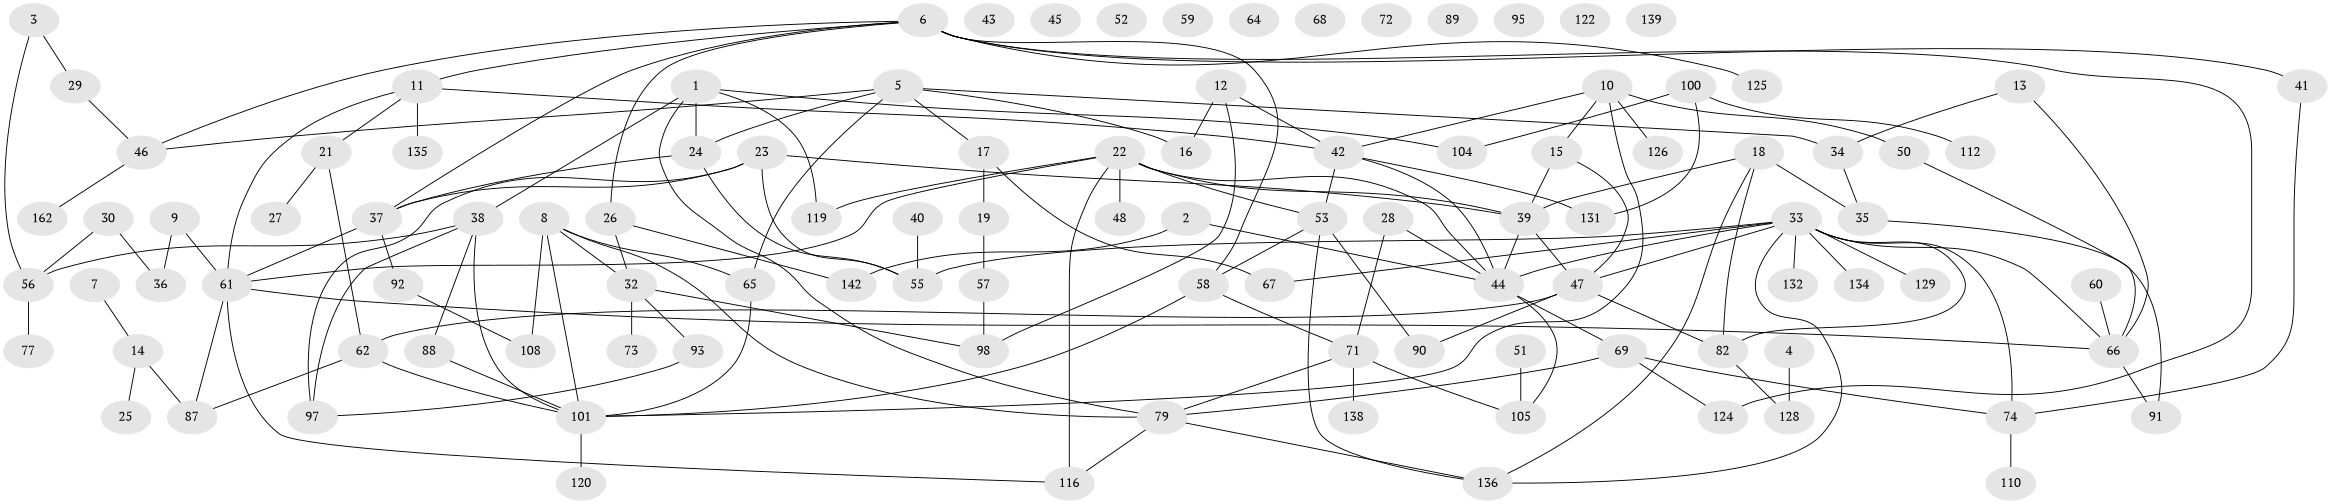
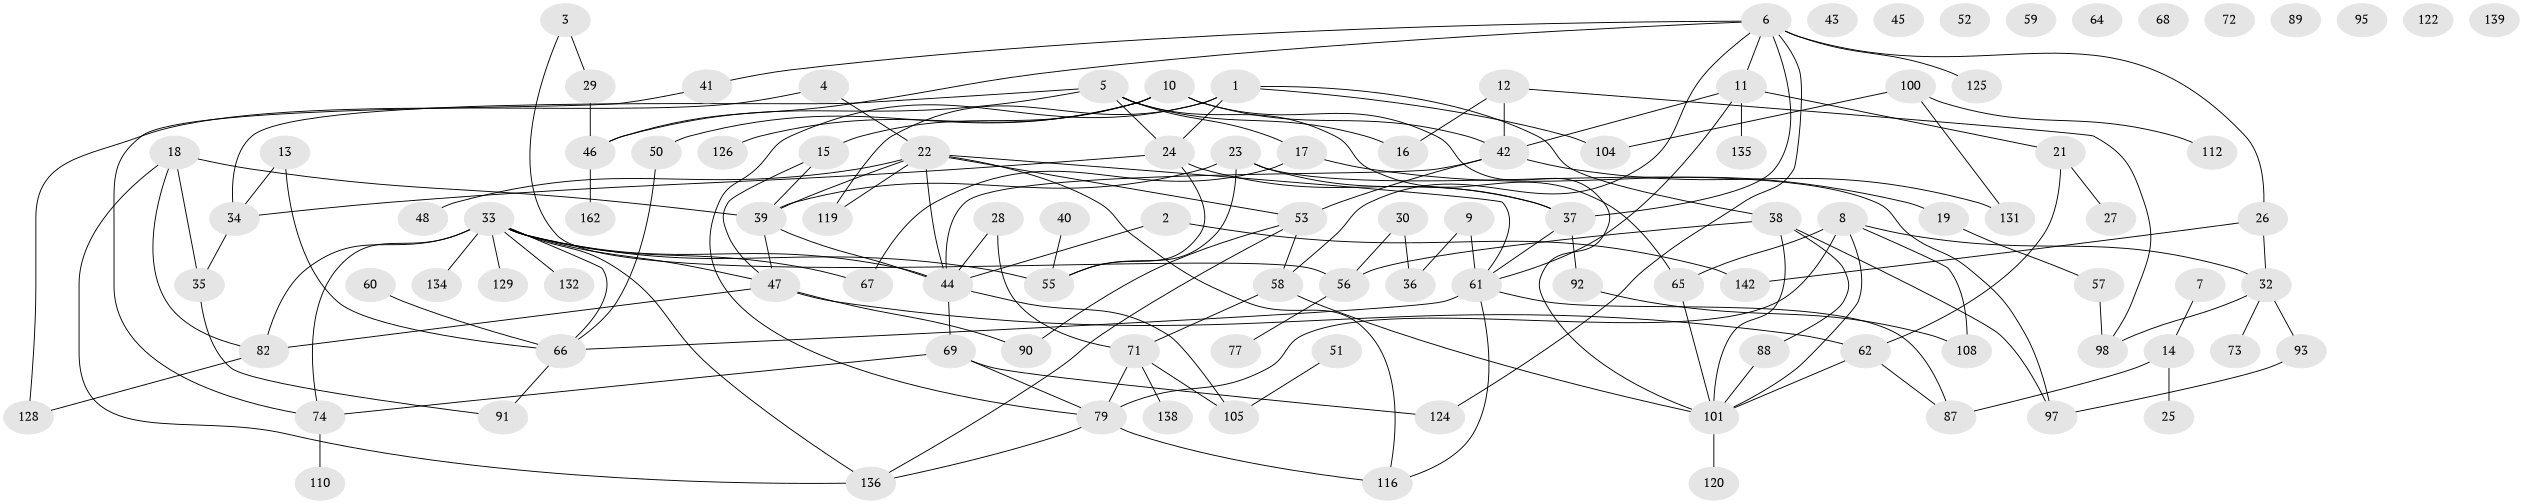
none -> (874, 120)
none -> (635, 186)
